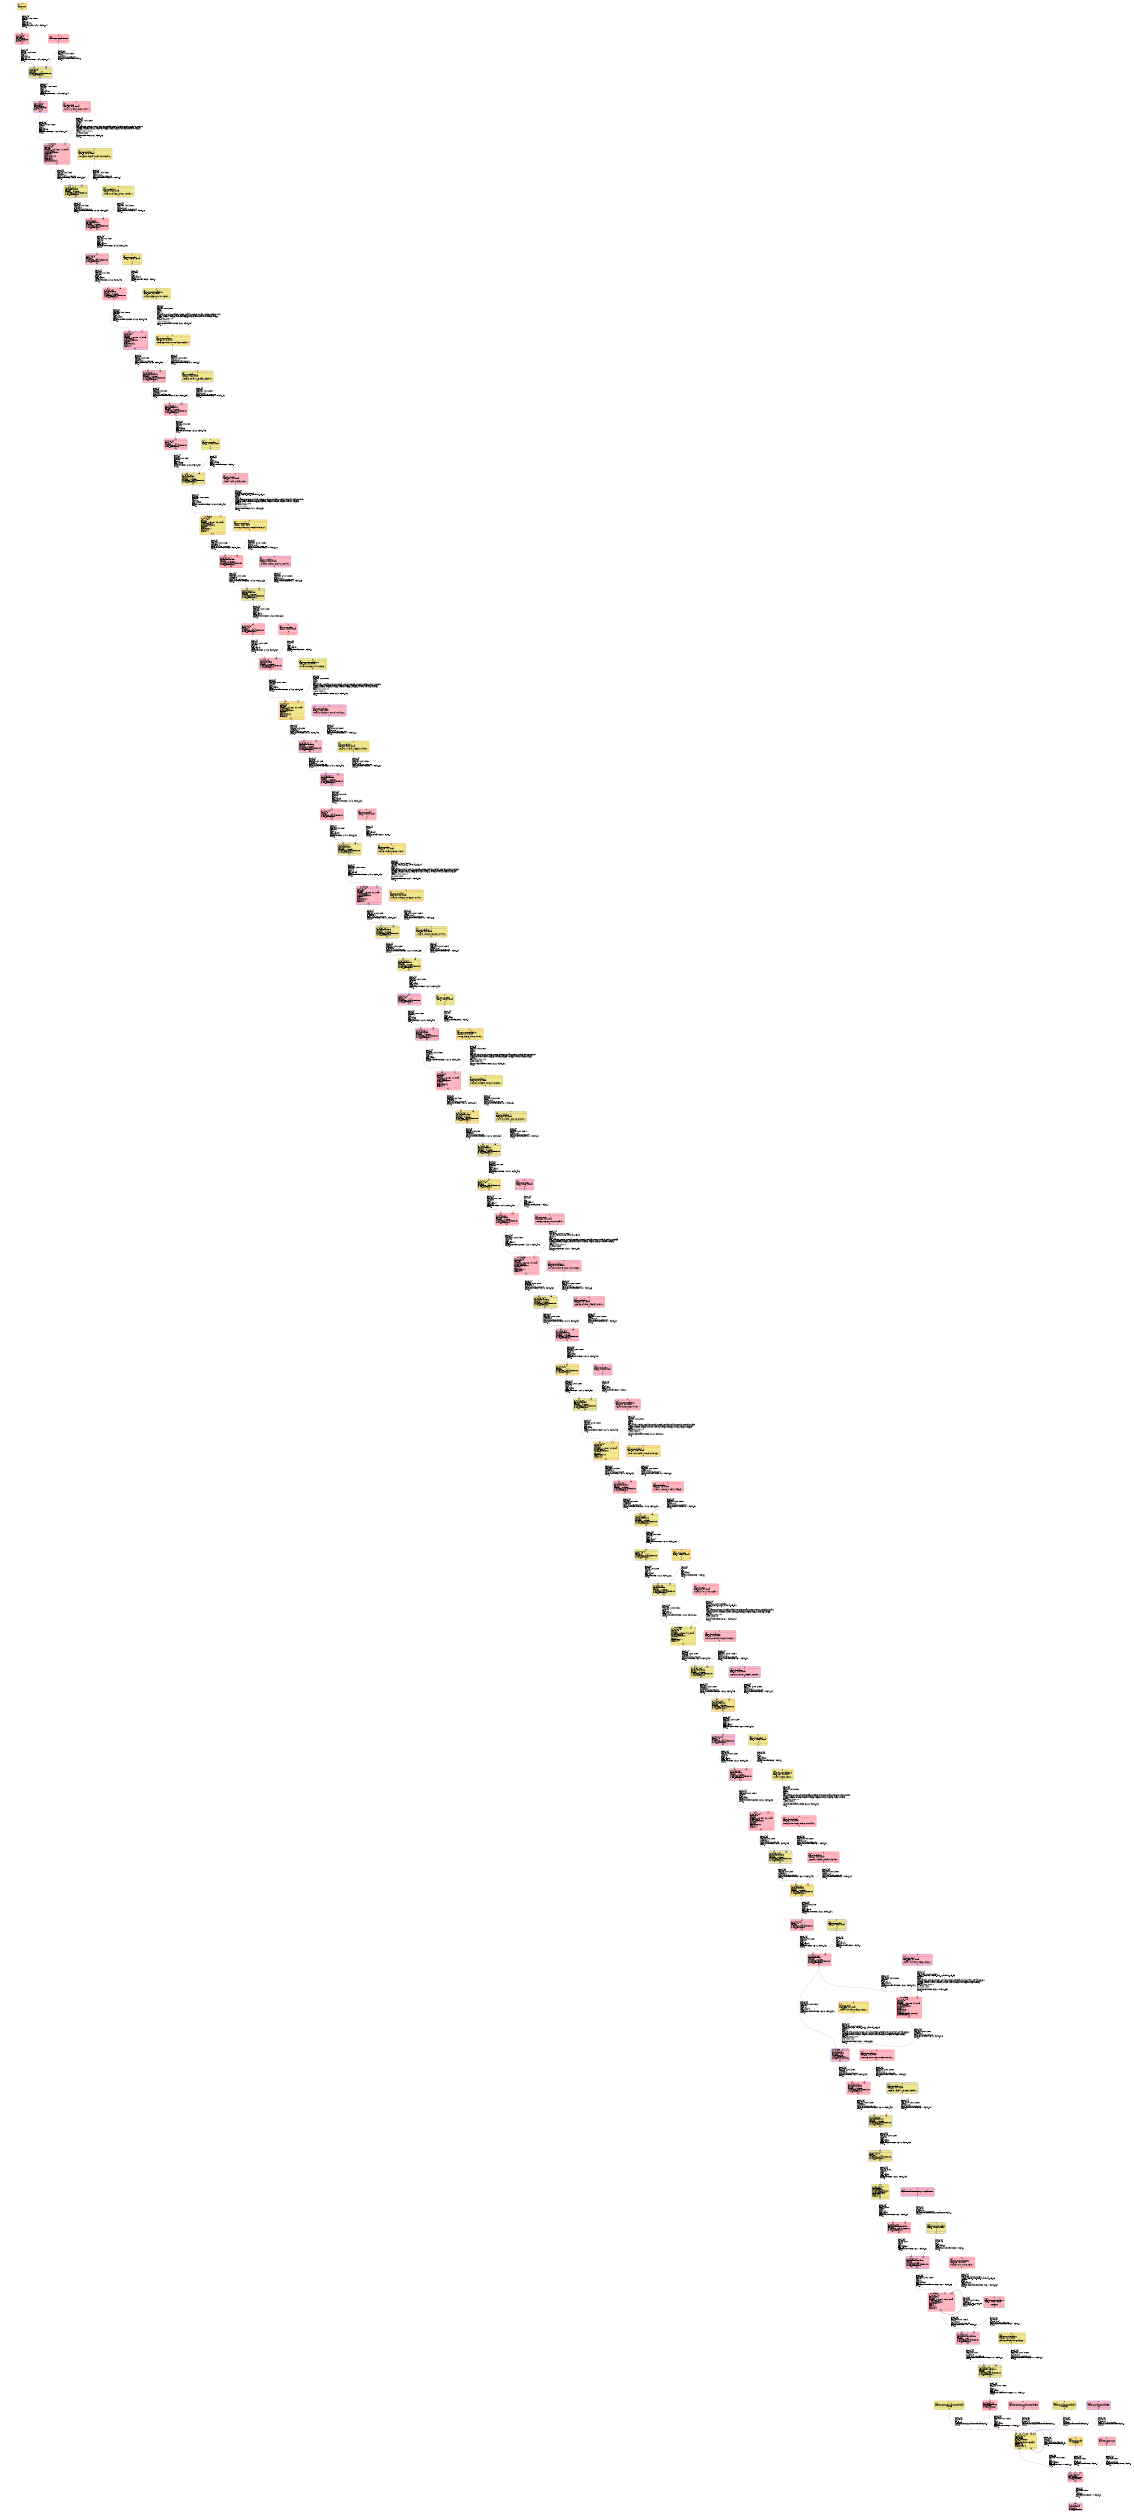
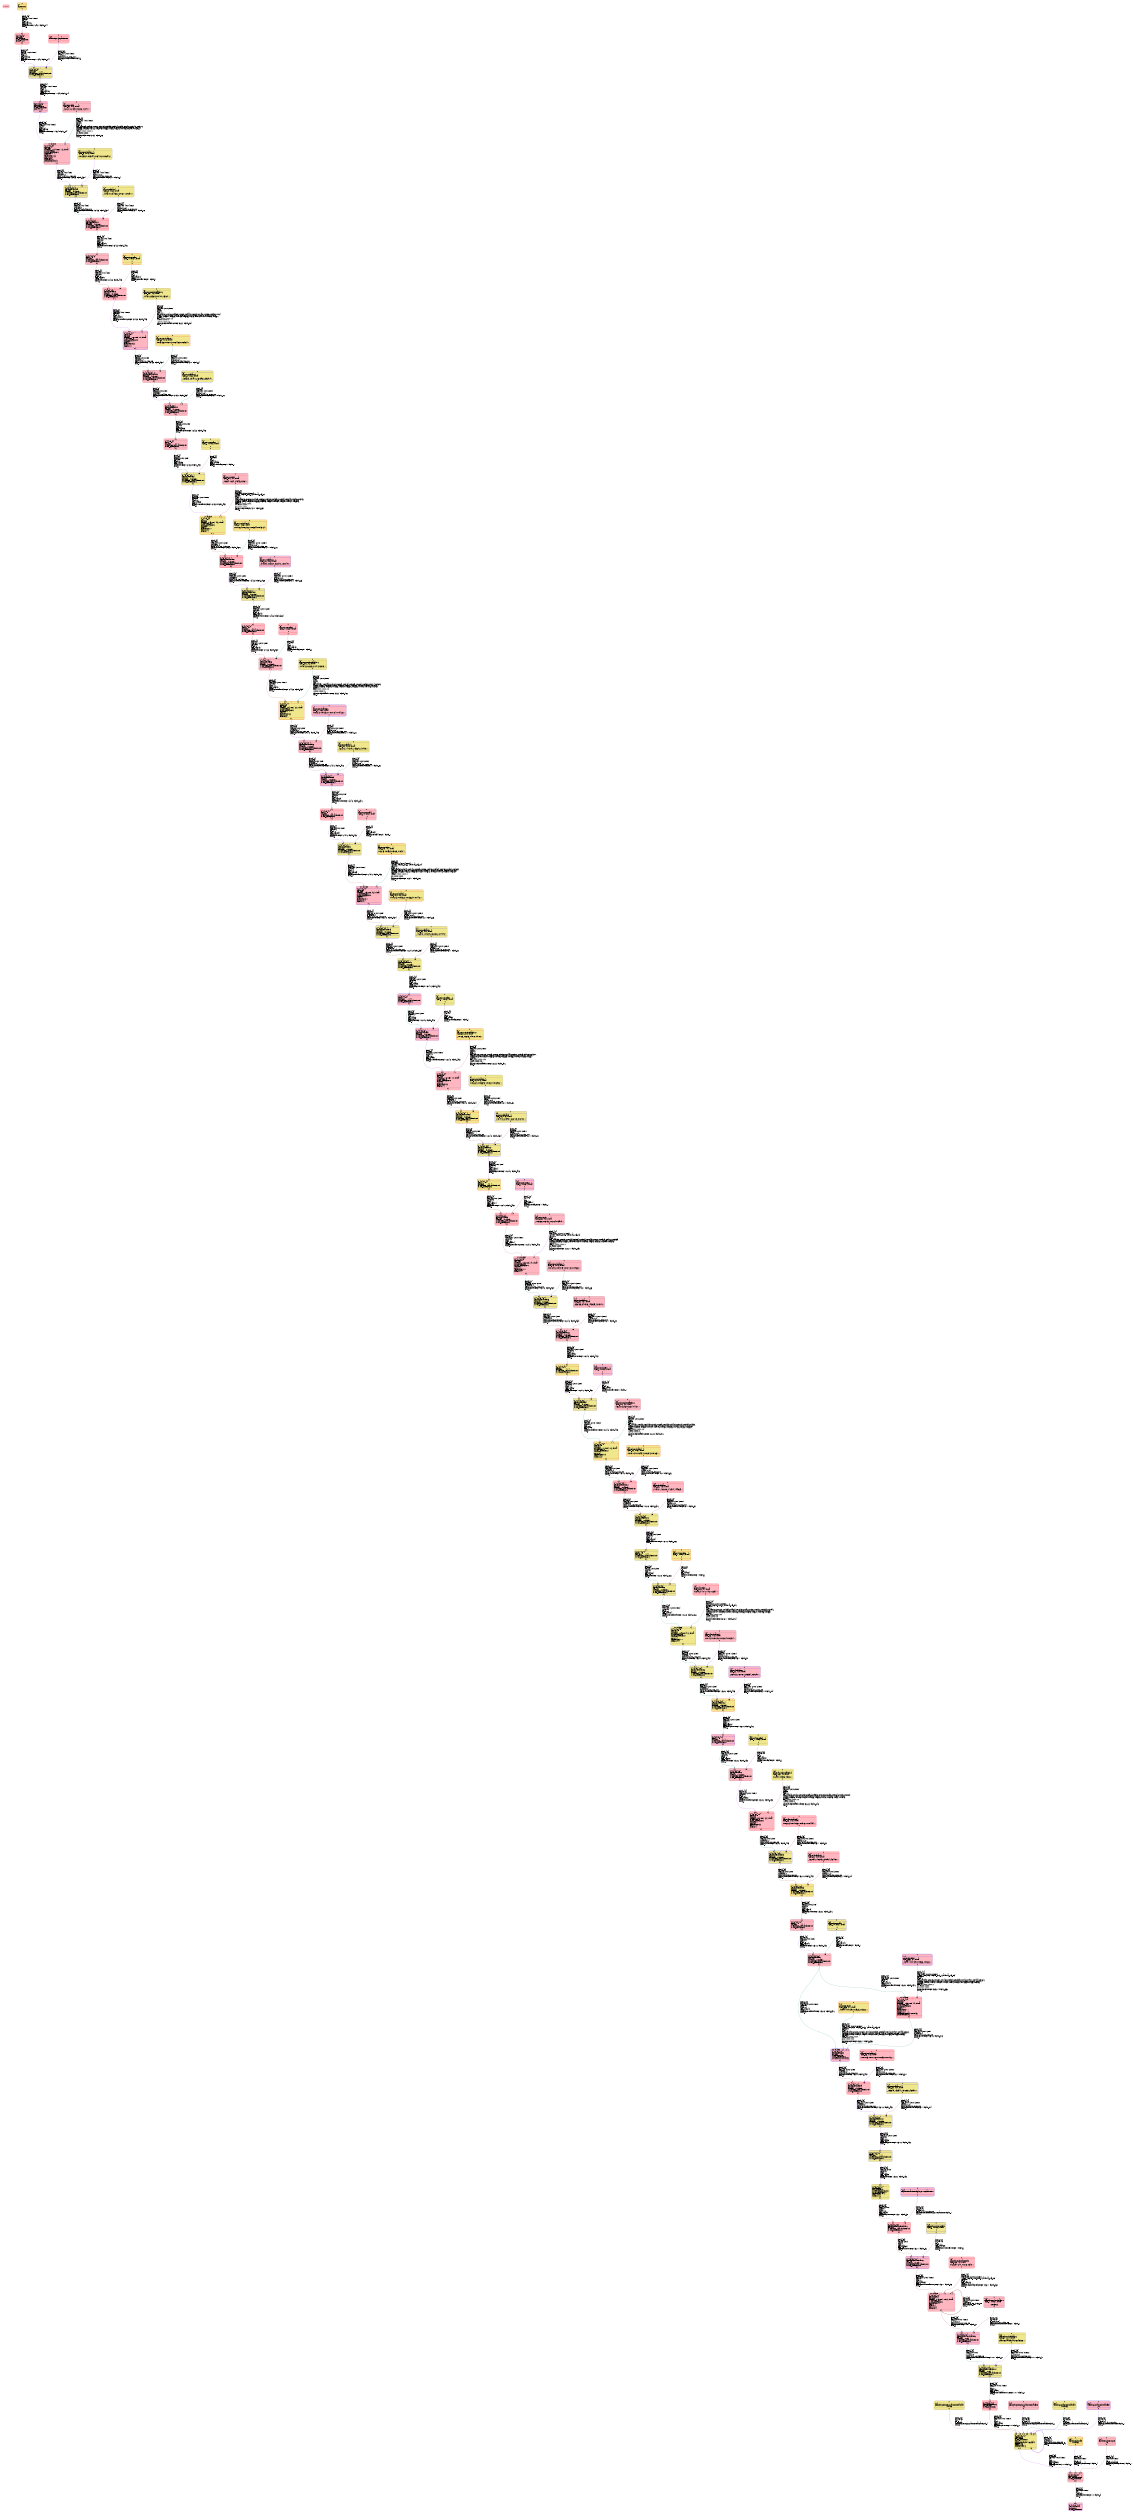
none -> (6, 6)
